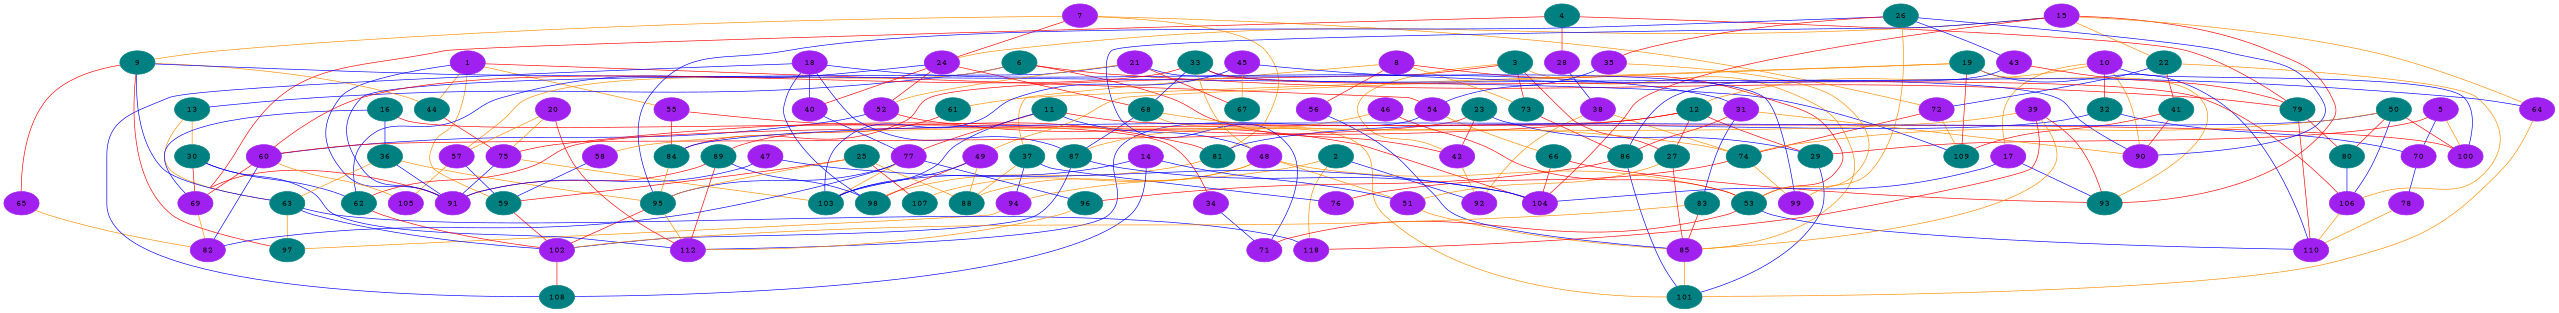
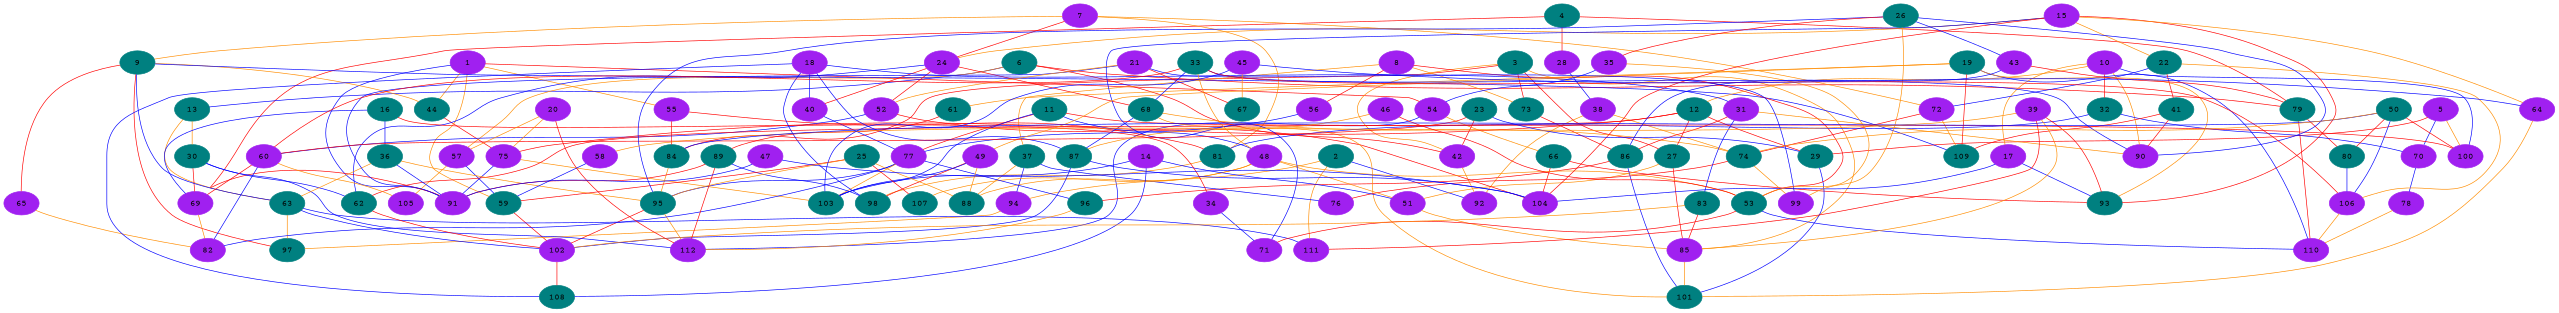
(1454, 214) -> (1046, 135)
(1311, 250) -> (1311, 250)
